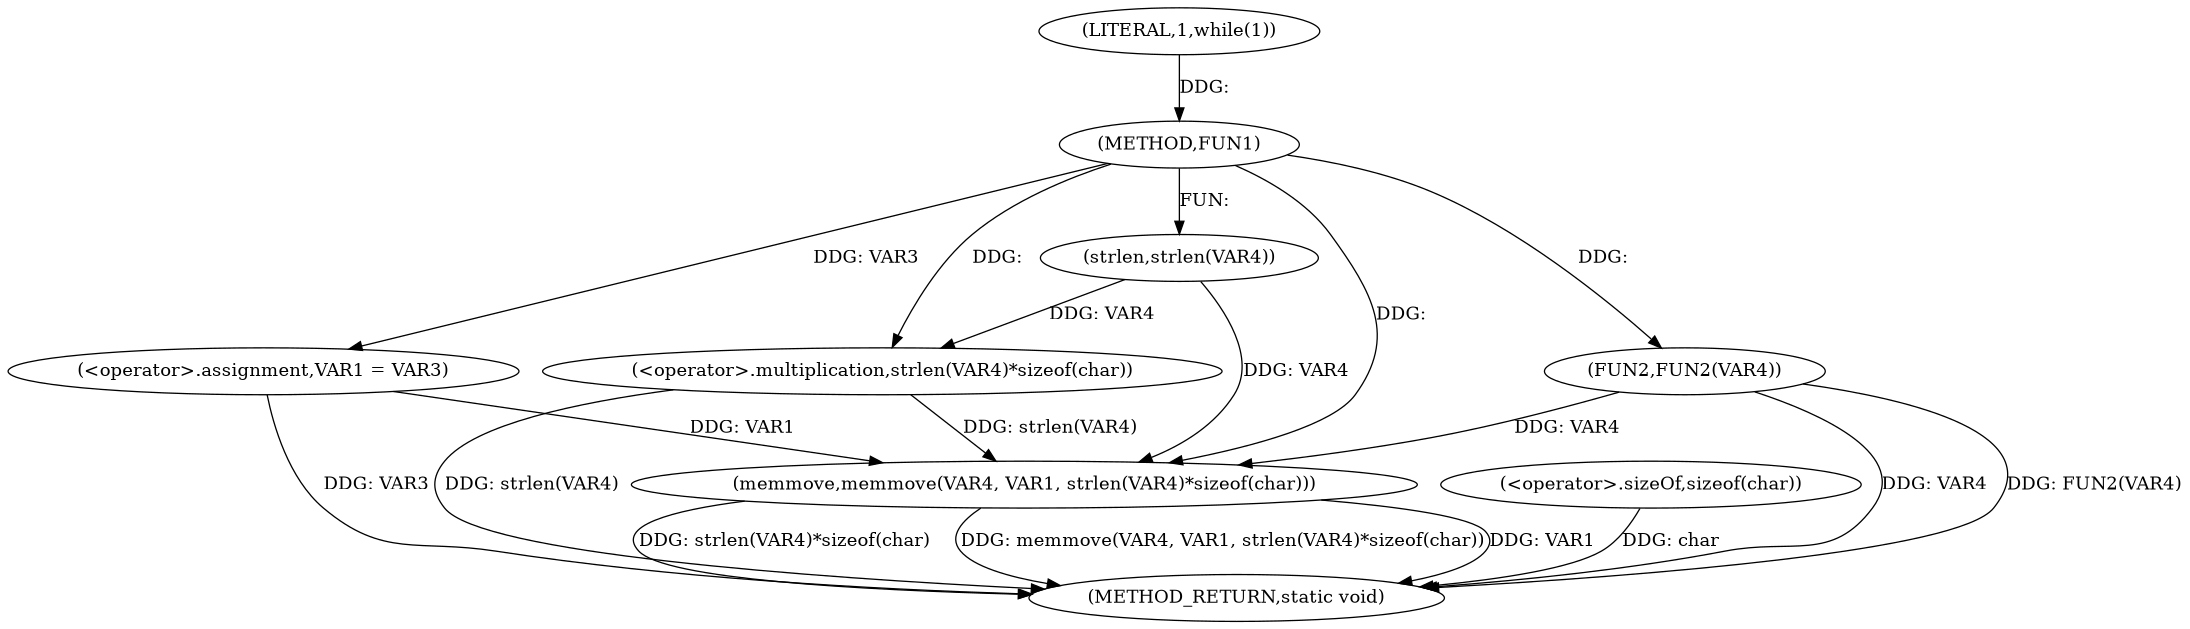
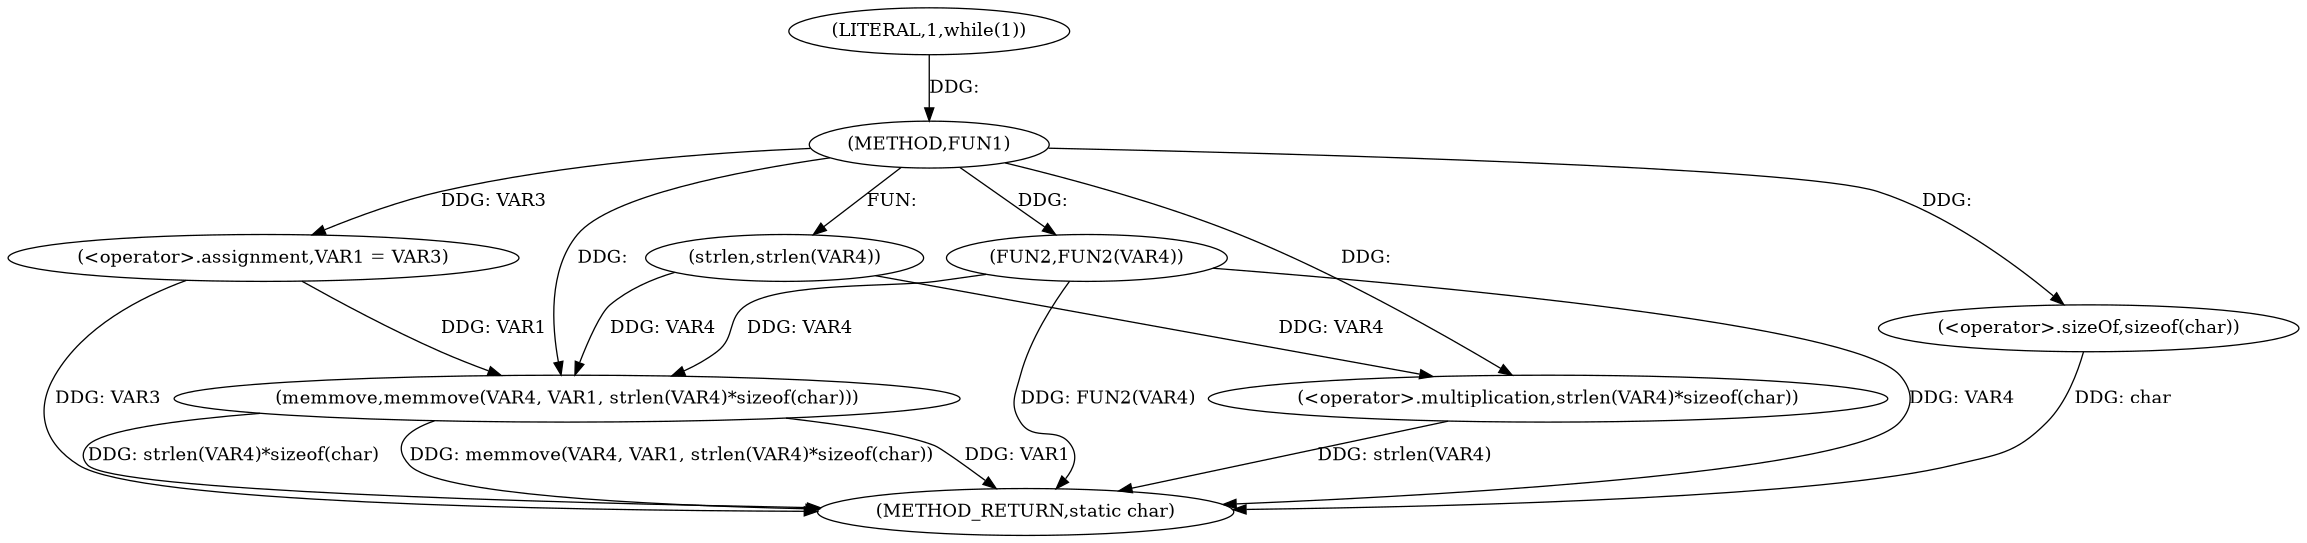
none -> (1566, 165)
(948, 424) -> none
(1237, 598) -> (1026, 512)
